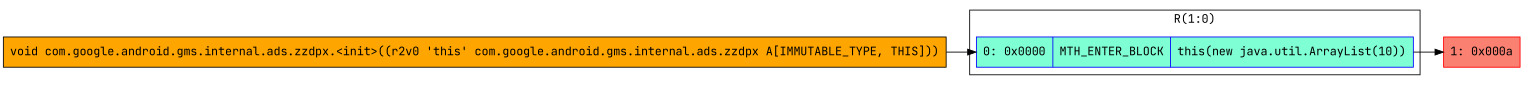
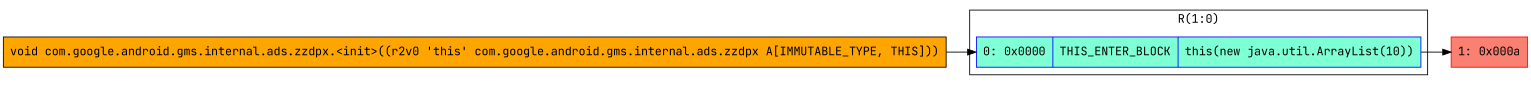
(1112, 52) -> (1115, 52)
